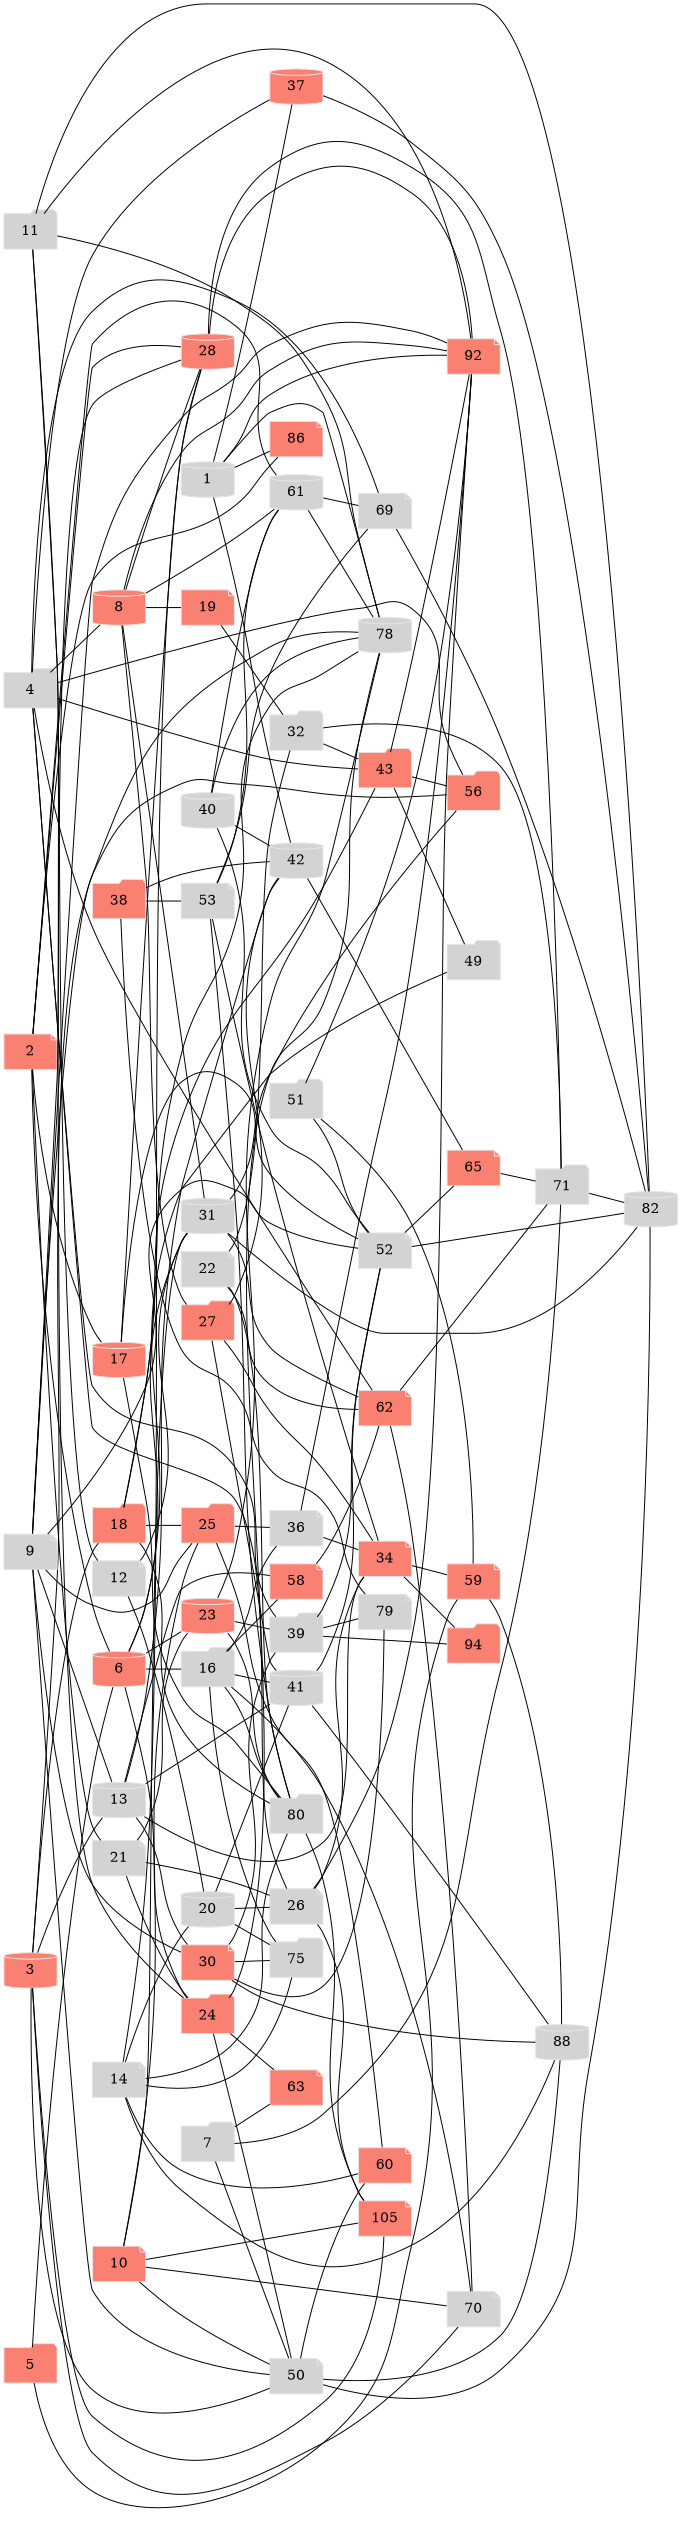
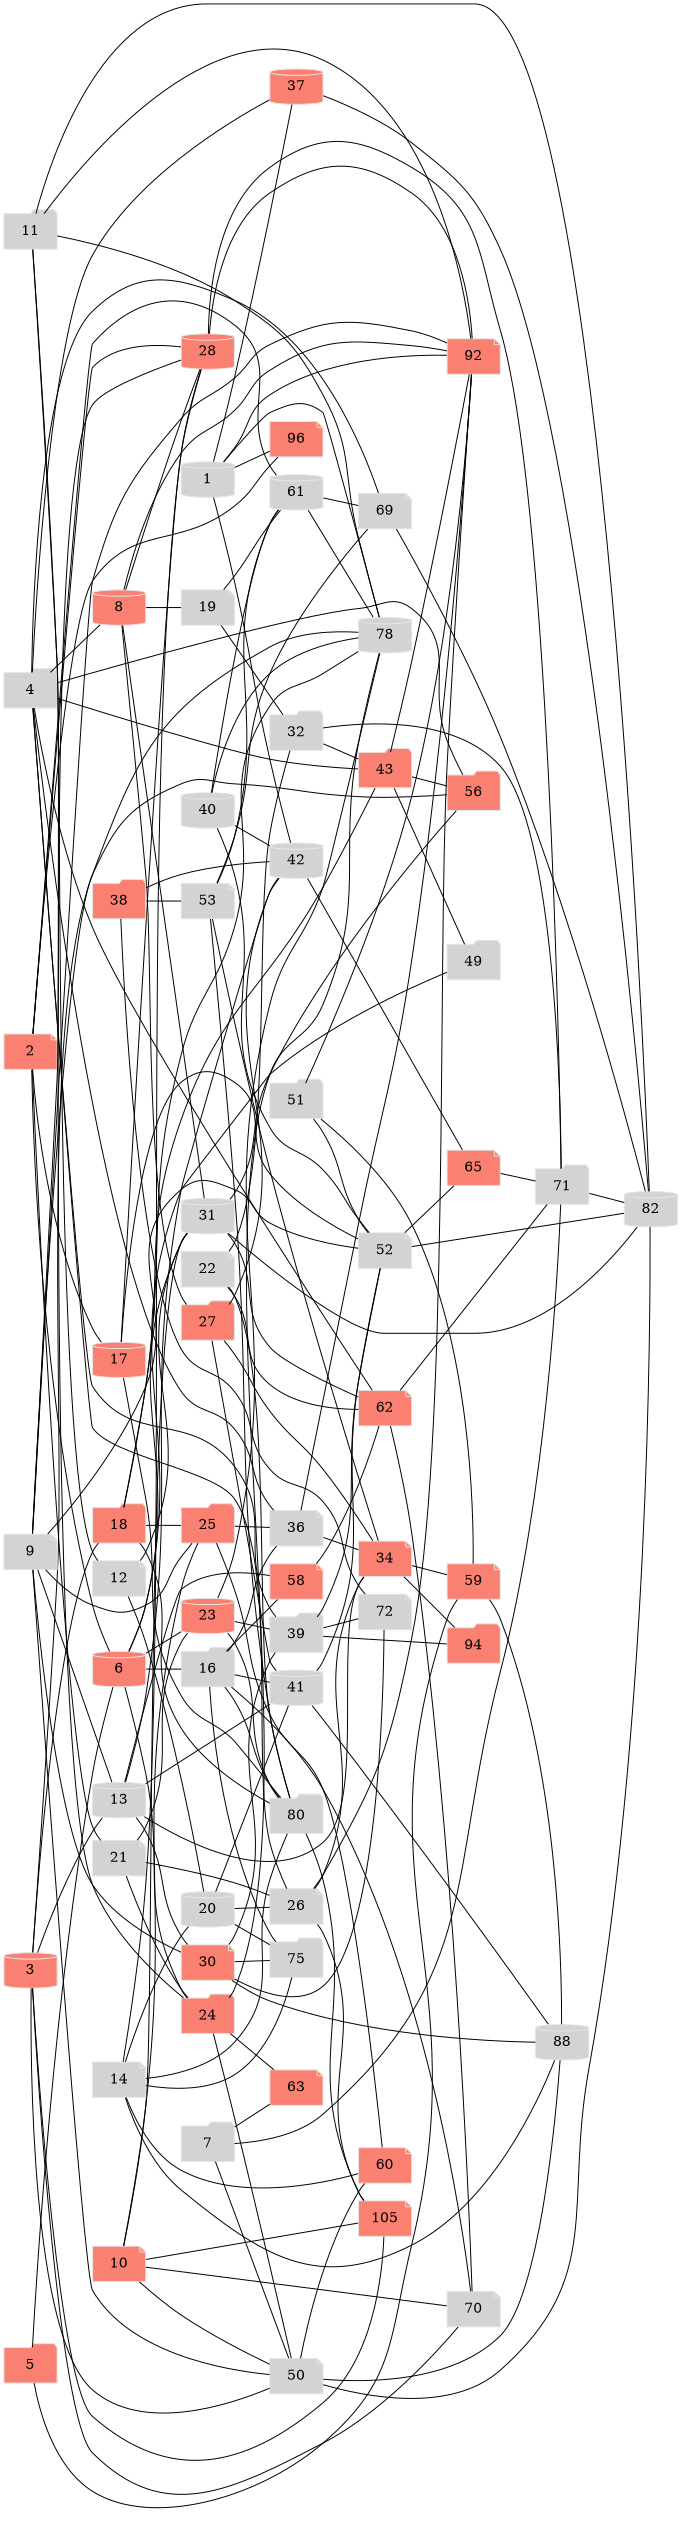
(296, 439) -> (296, 439)
(212, 553) -> (252, 550)
(208, 608) -> (208, 608)
none -> (99, 1133)
(385, 1612) -> (385, 1612)
